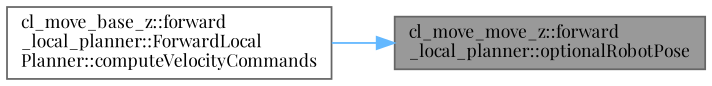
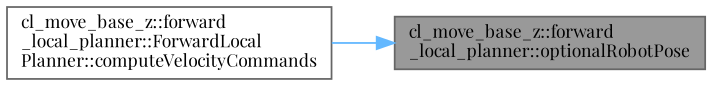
(550, 43) -> (550, 43)
